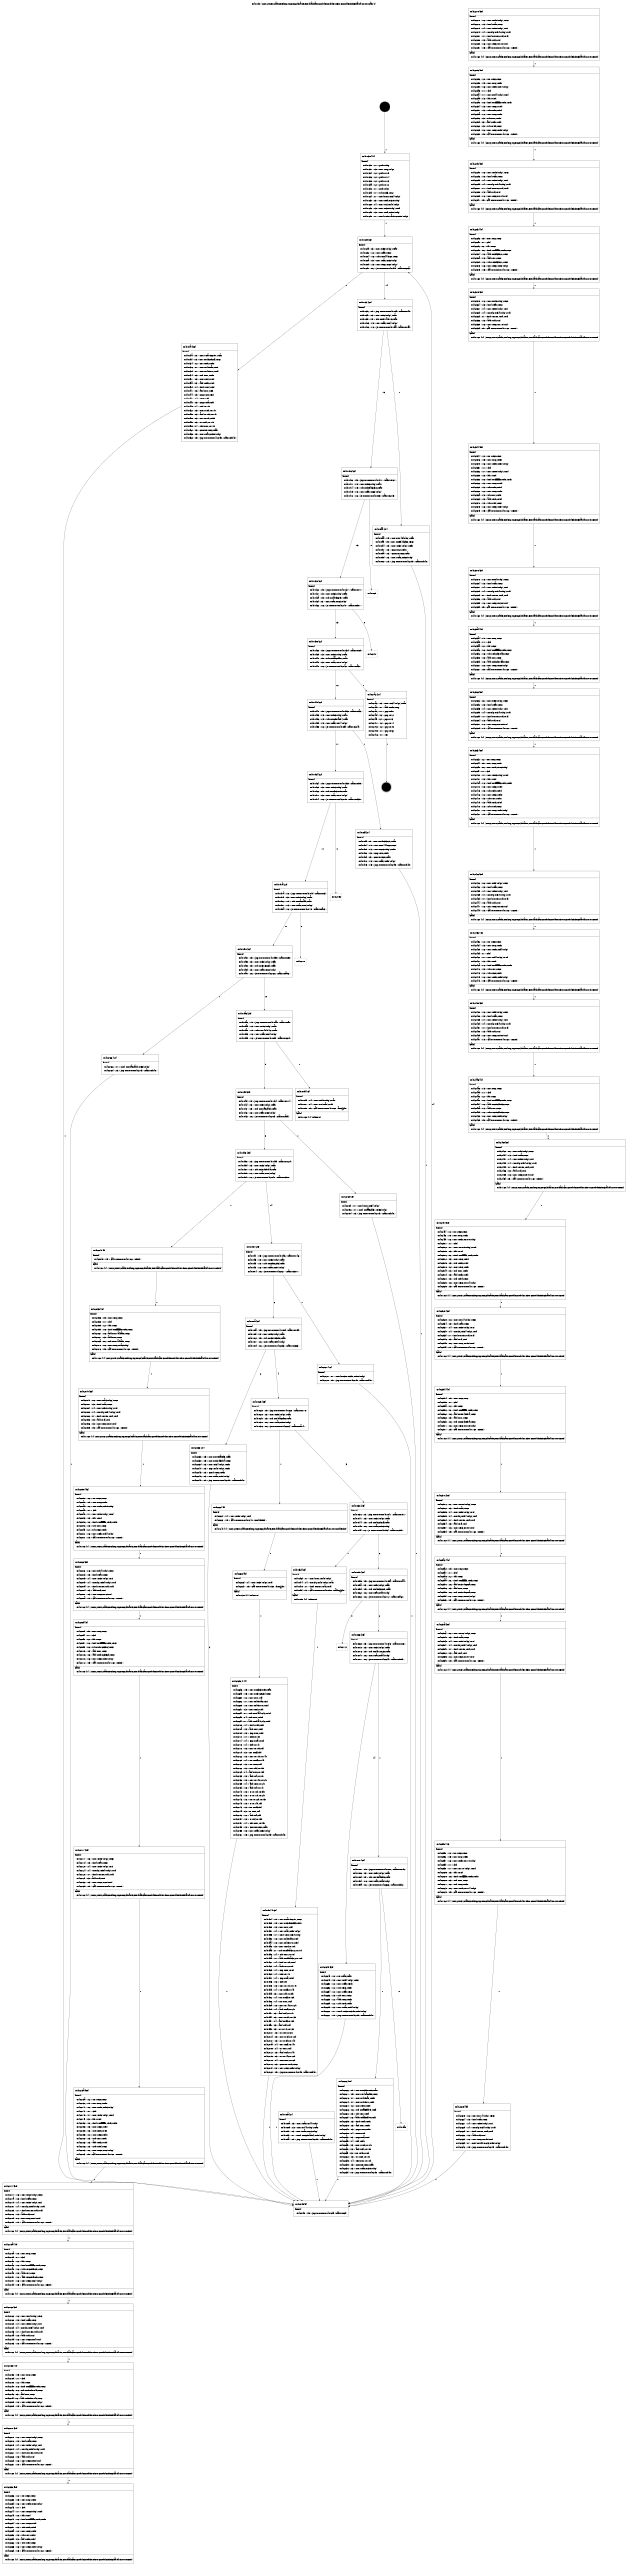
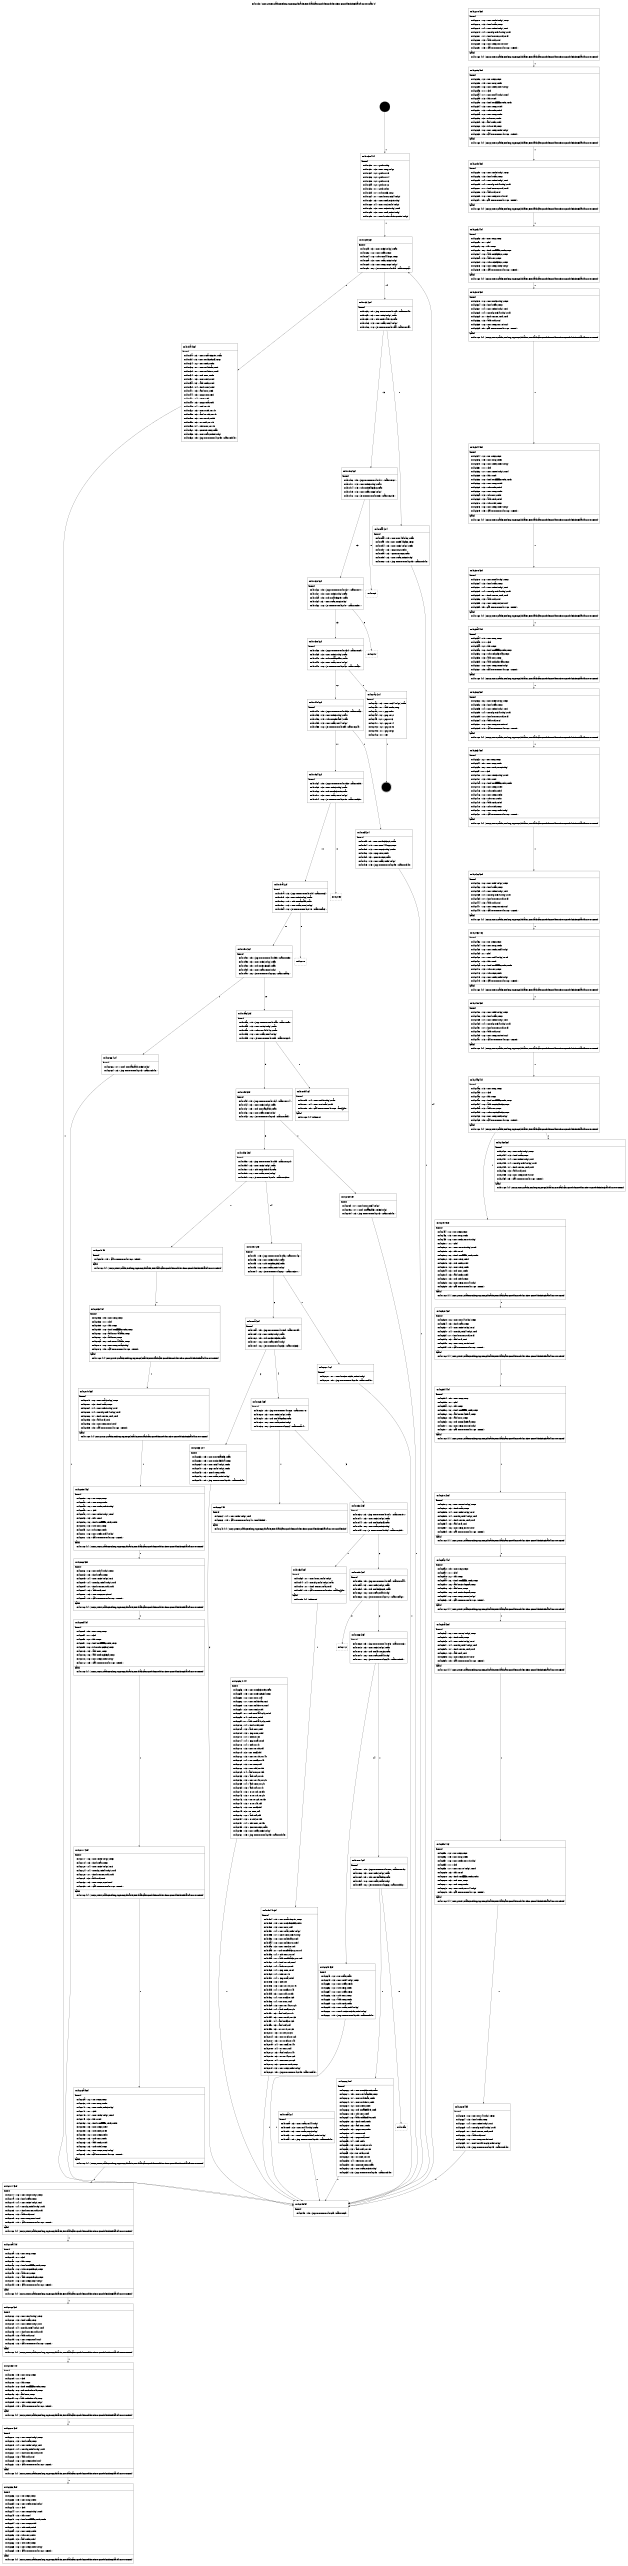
(535, 1205) -> (483, 1175)
(260, 1585) -> none
